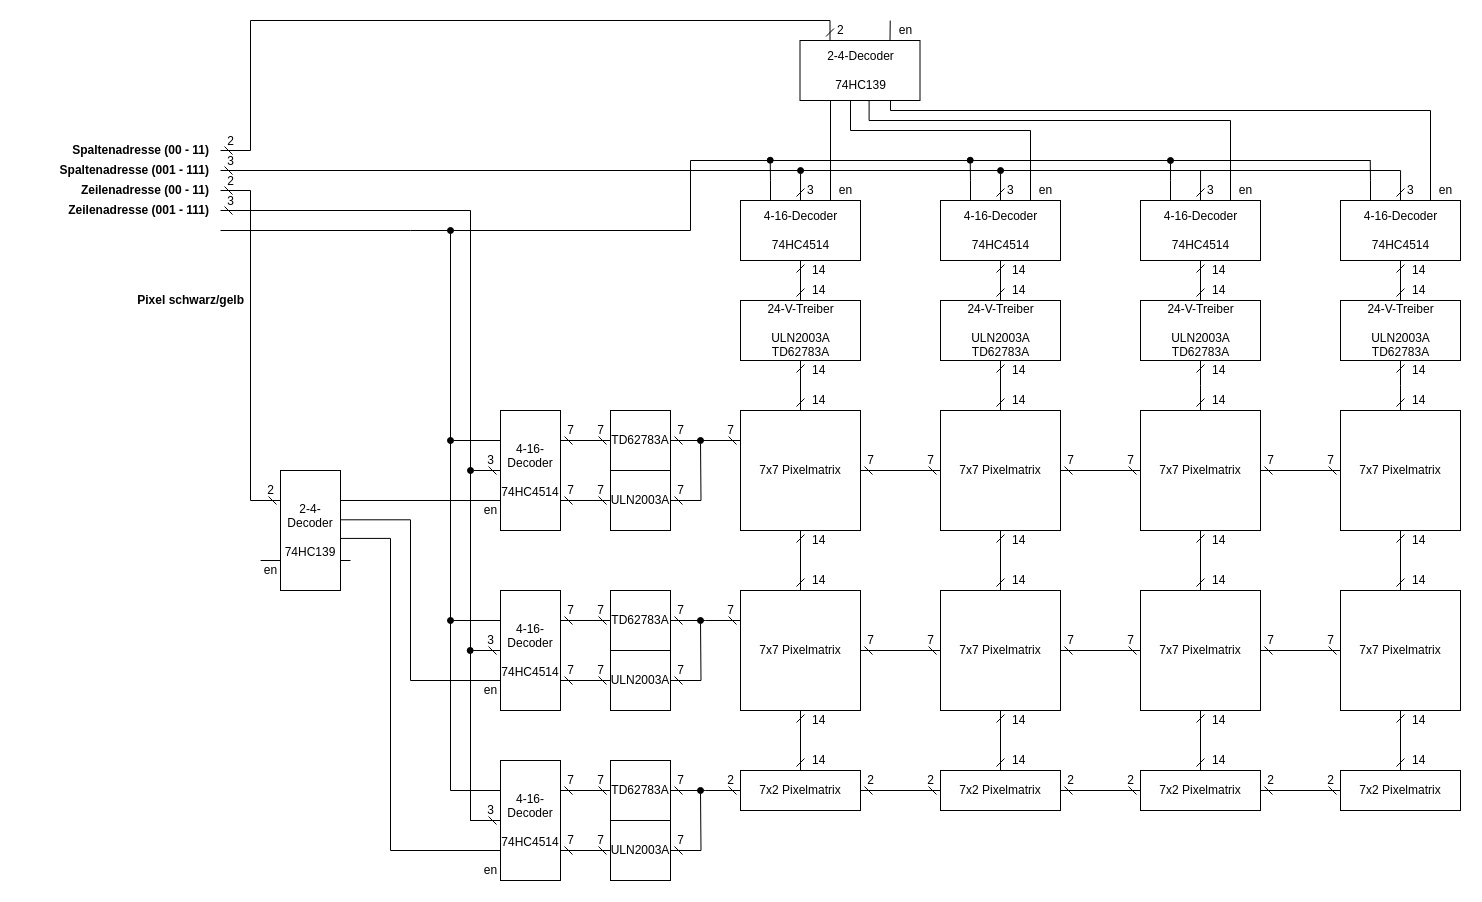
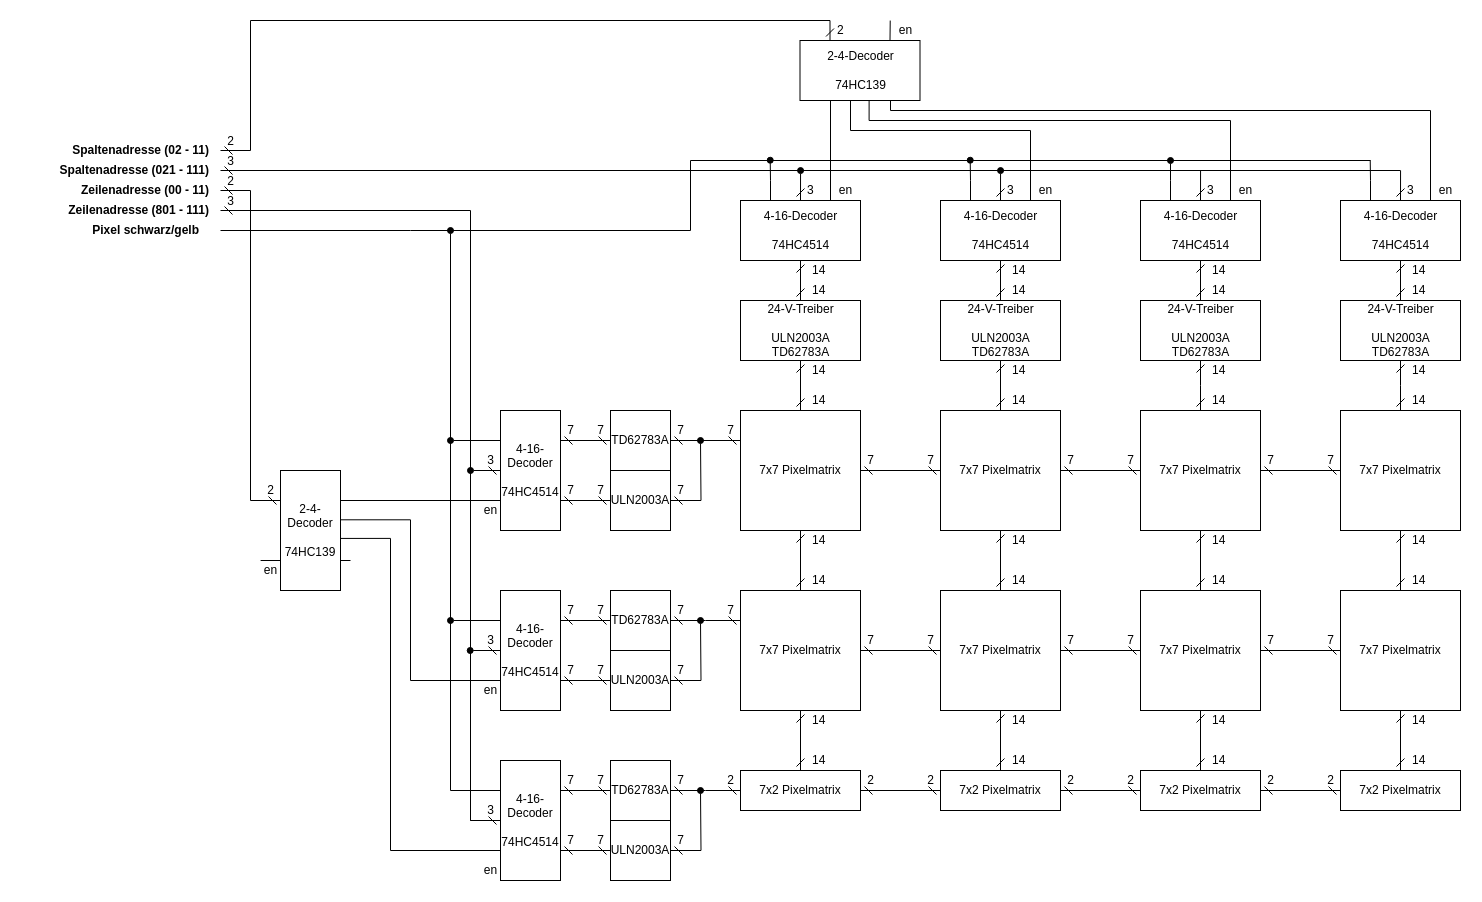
(135, 151) -> (135, 151)
(128, 171) -> (128, 171)
(133, 211) -> (133, 211)
(176, 301) -> (131, 231)
